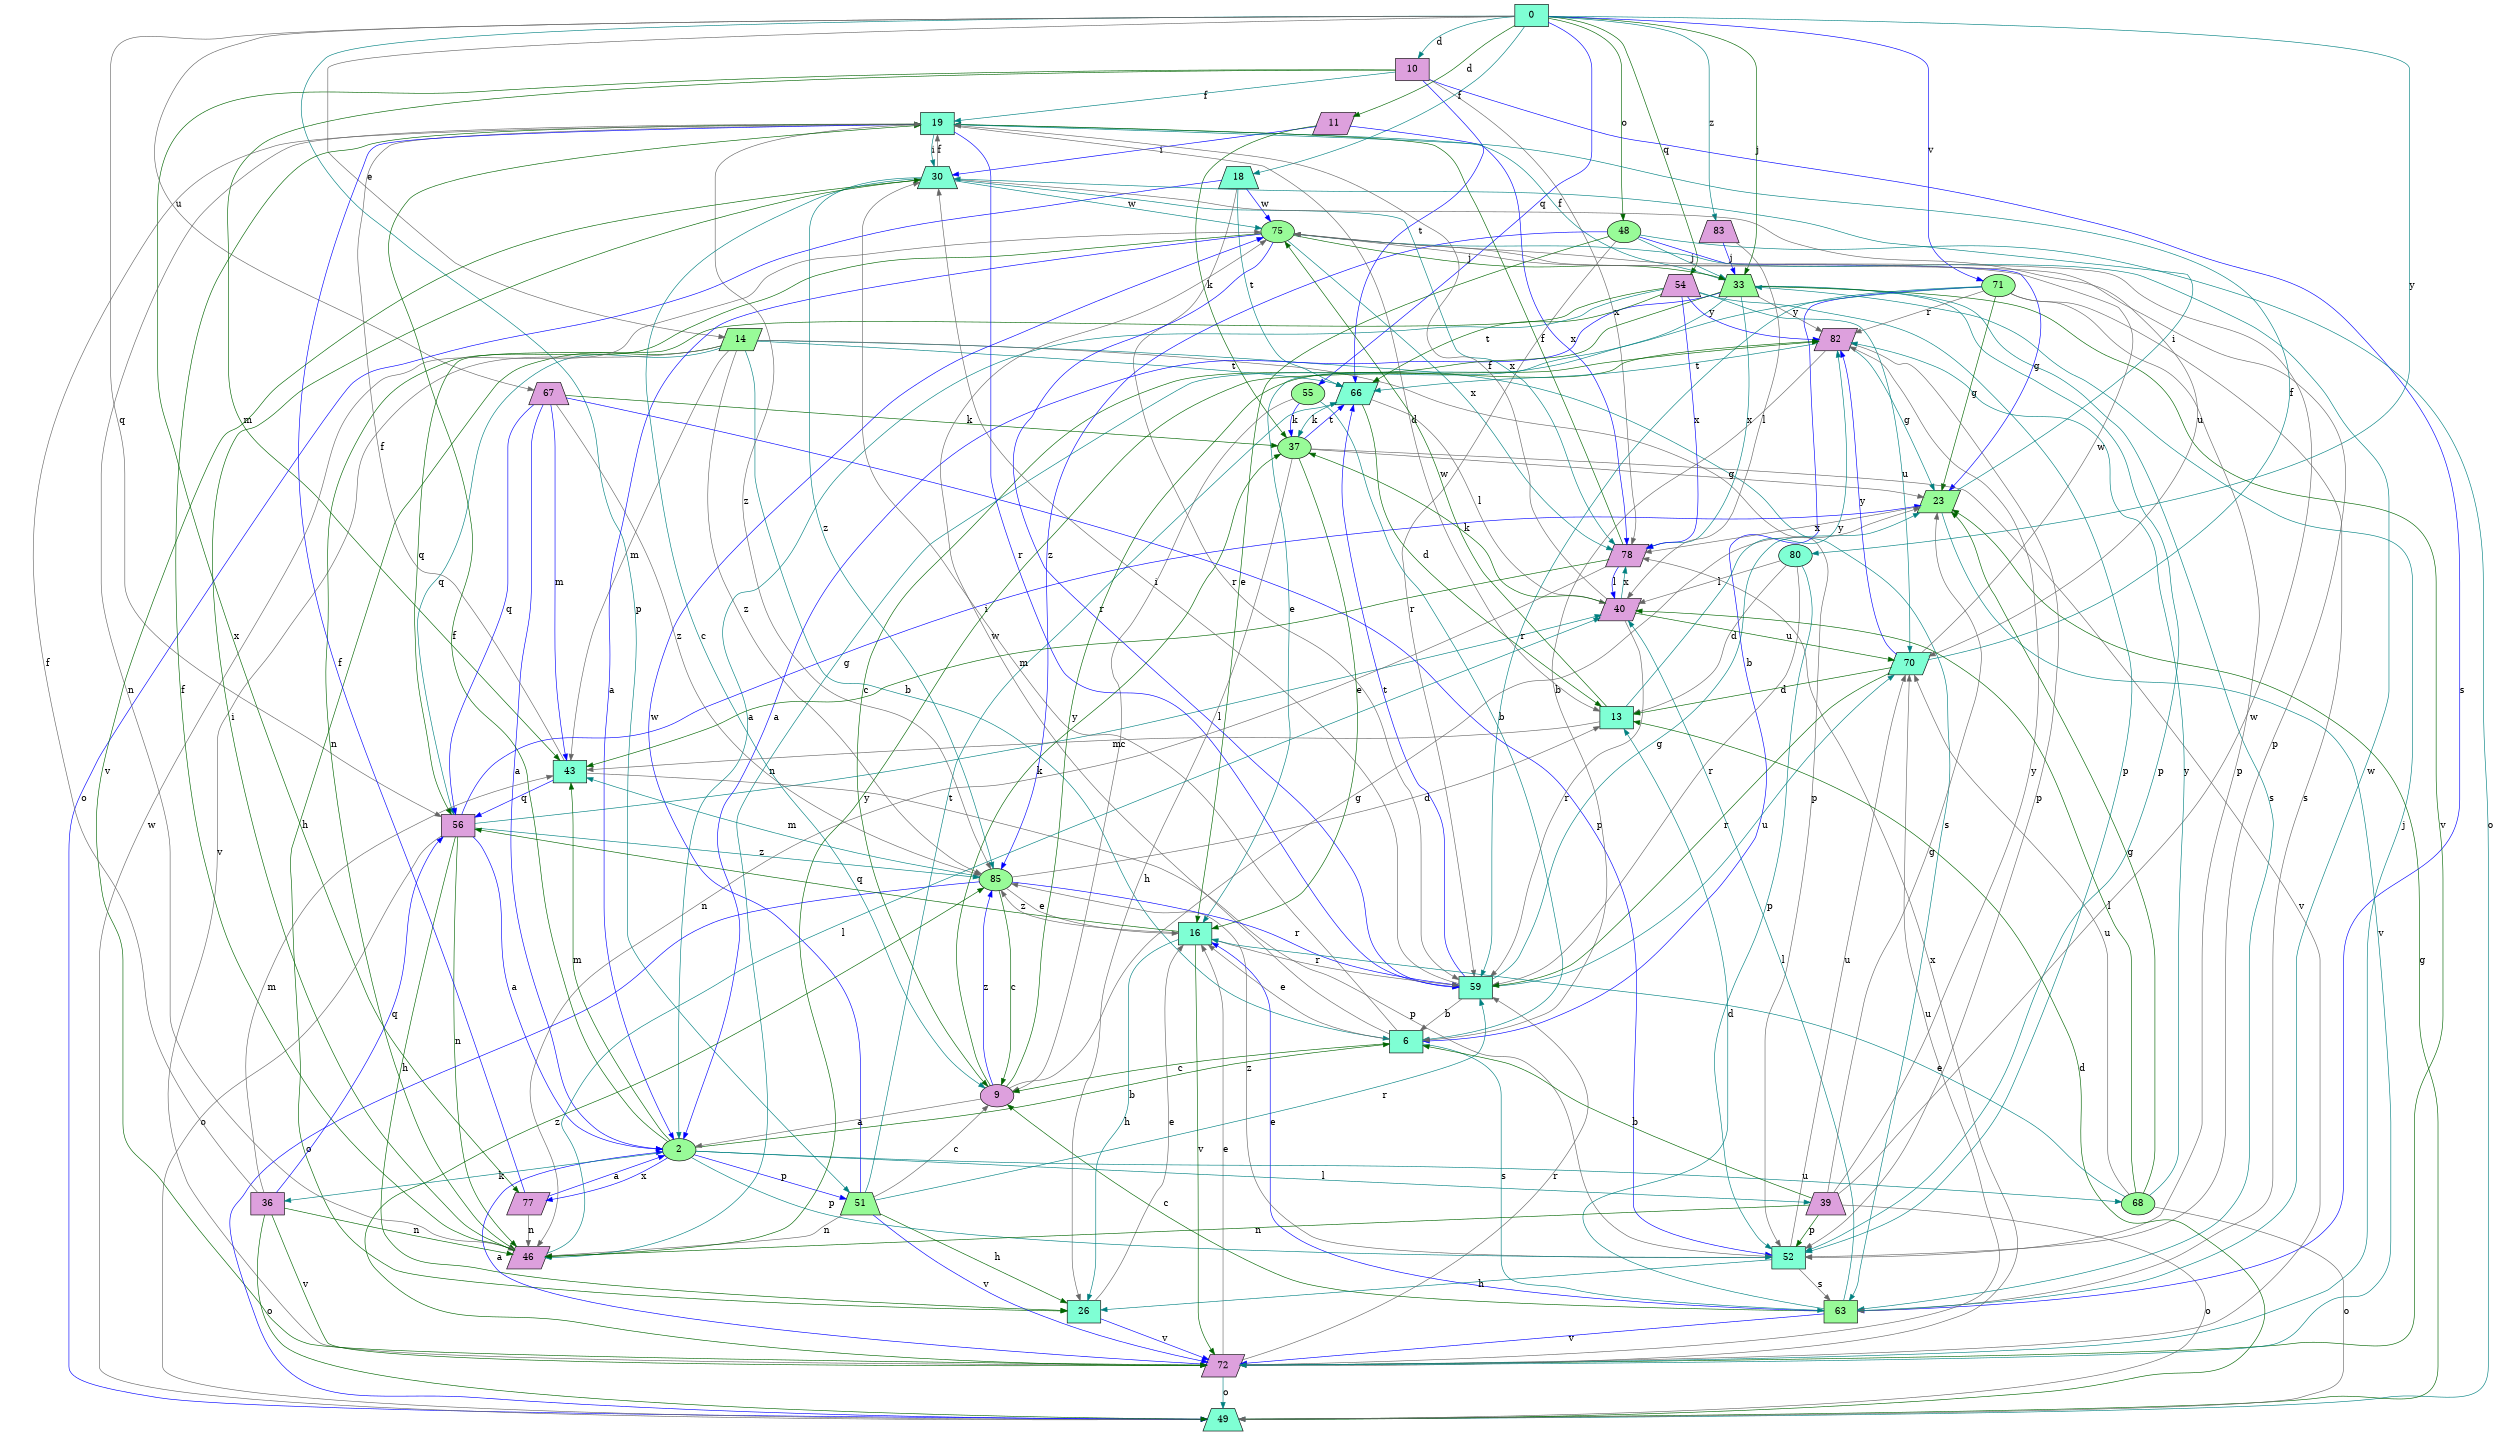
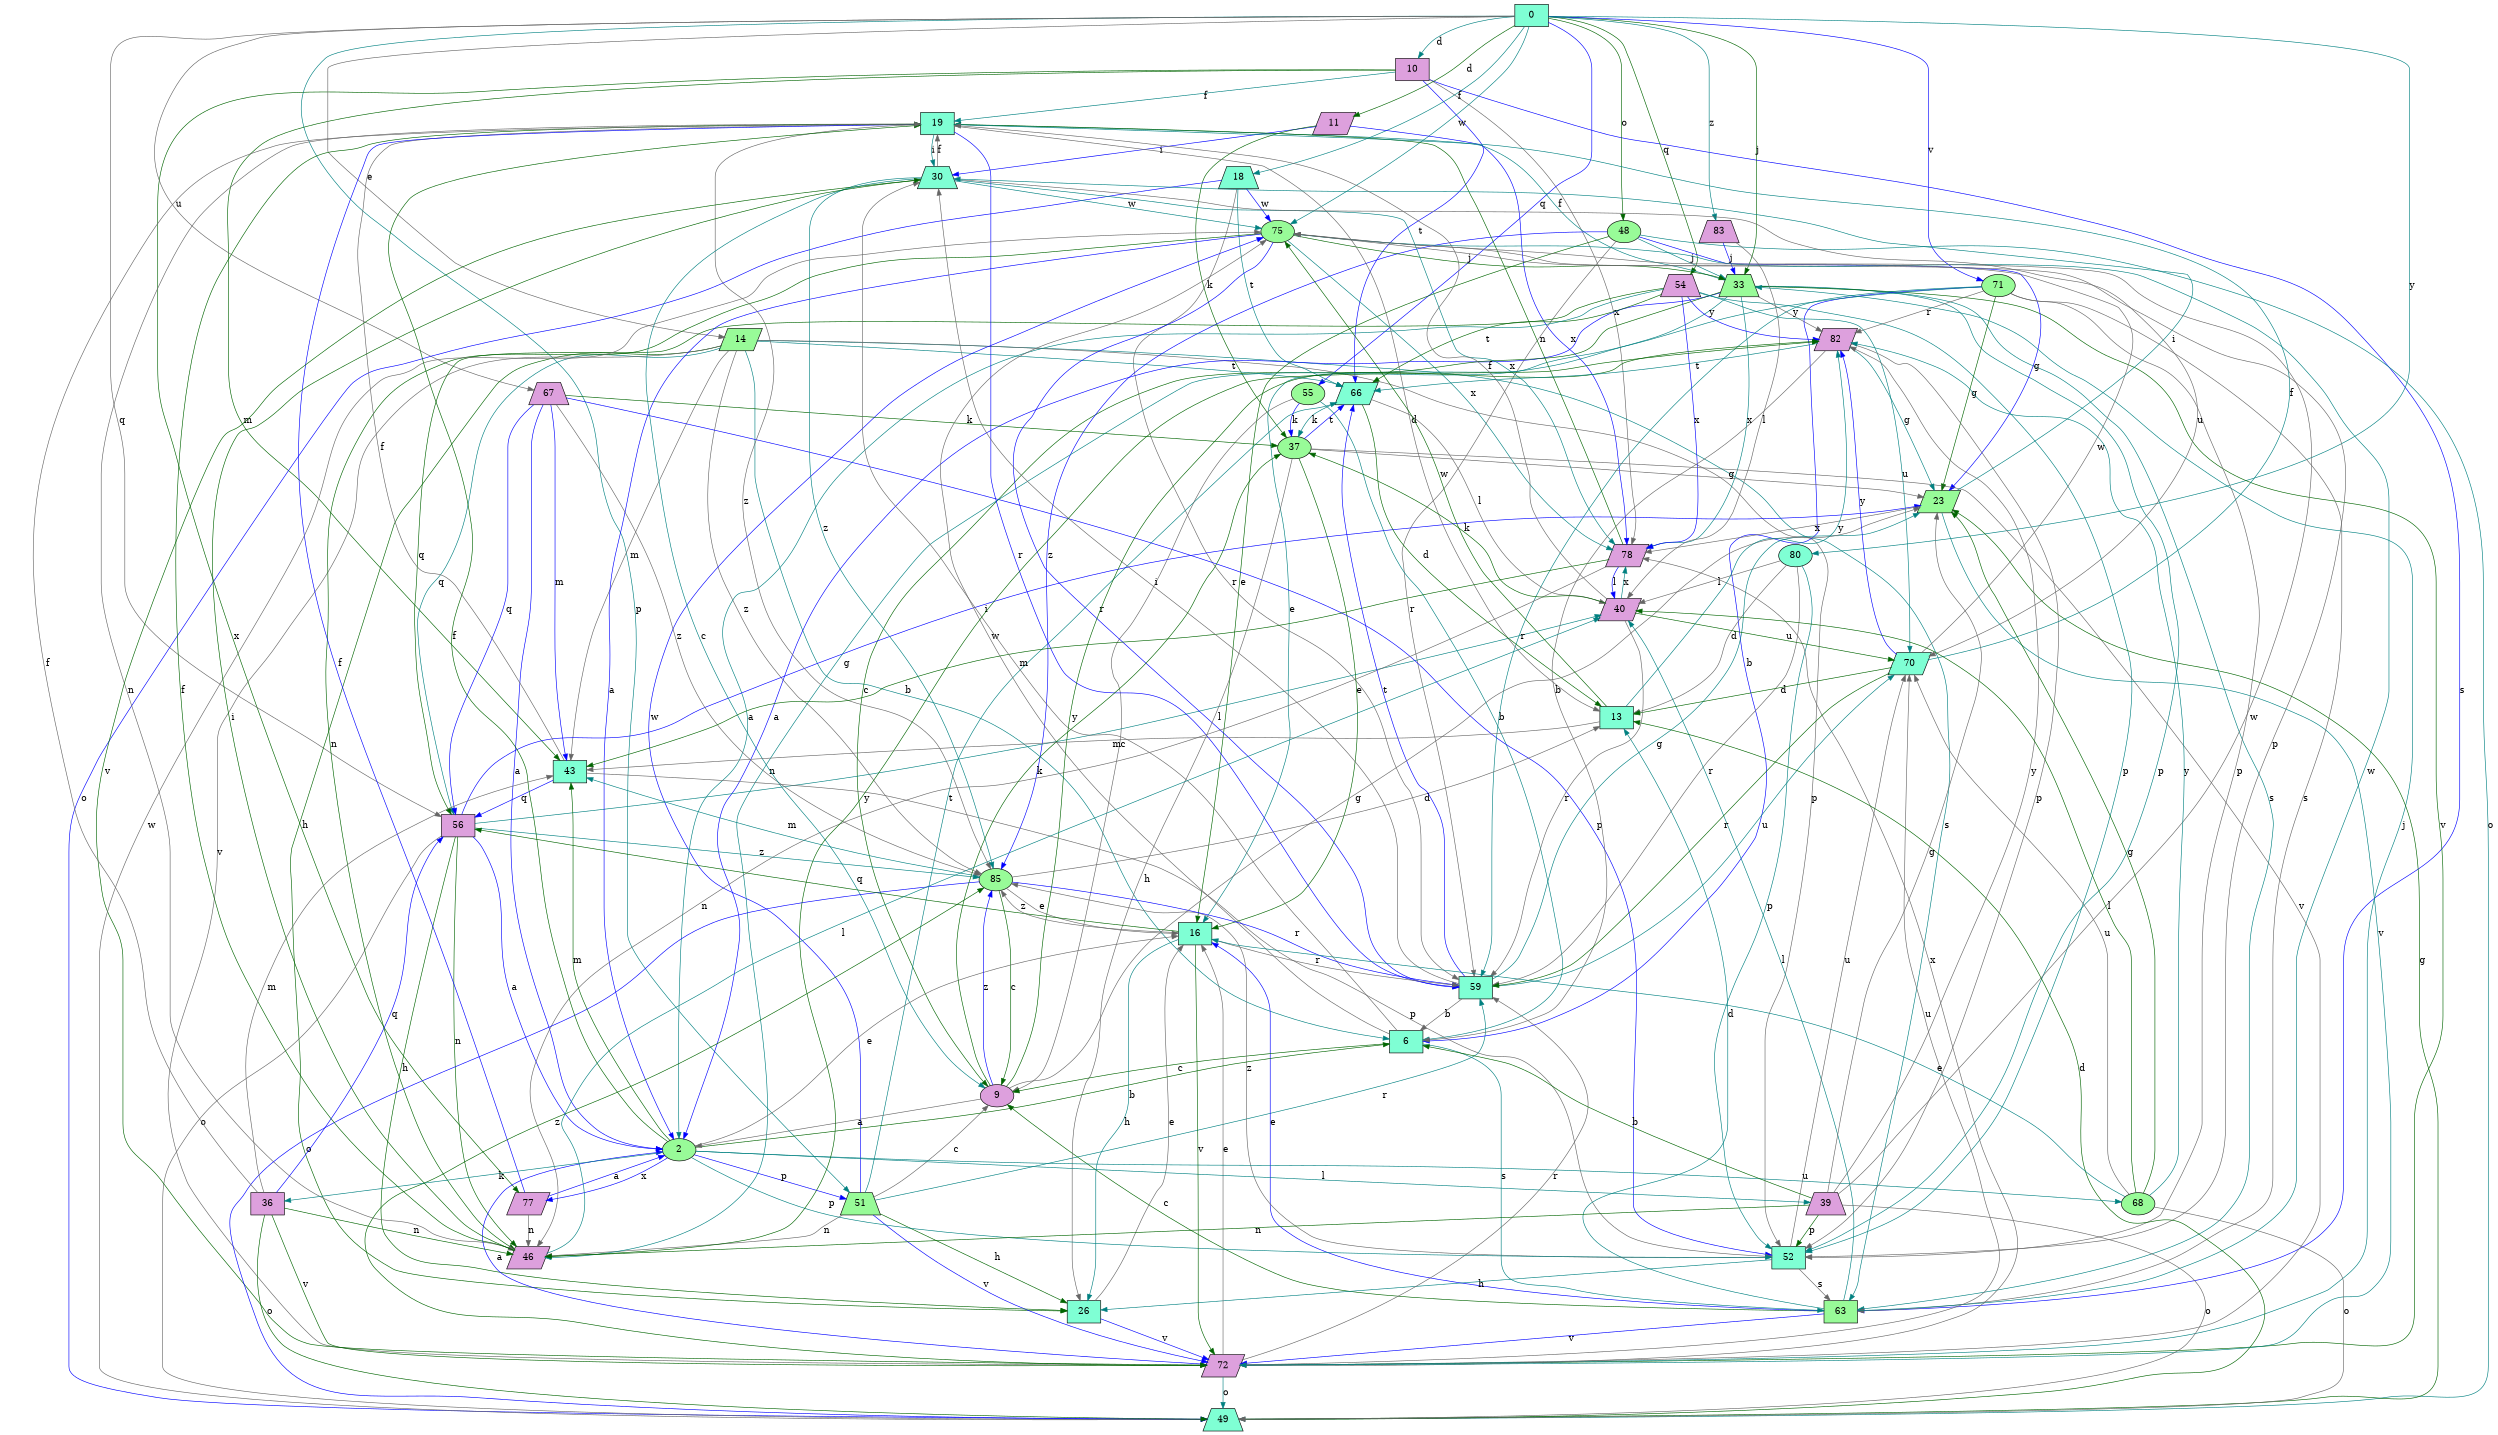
none -> (1439, 129)
(1543, 340) -> (1543, 340)
(1294, 1009) -> (914, 1000)
